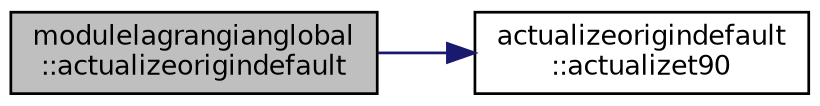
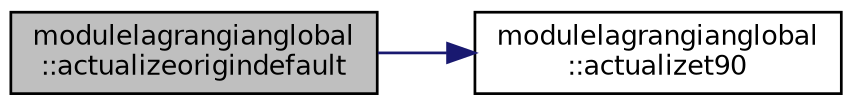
(642, 53) -> (658, 53)
